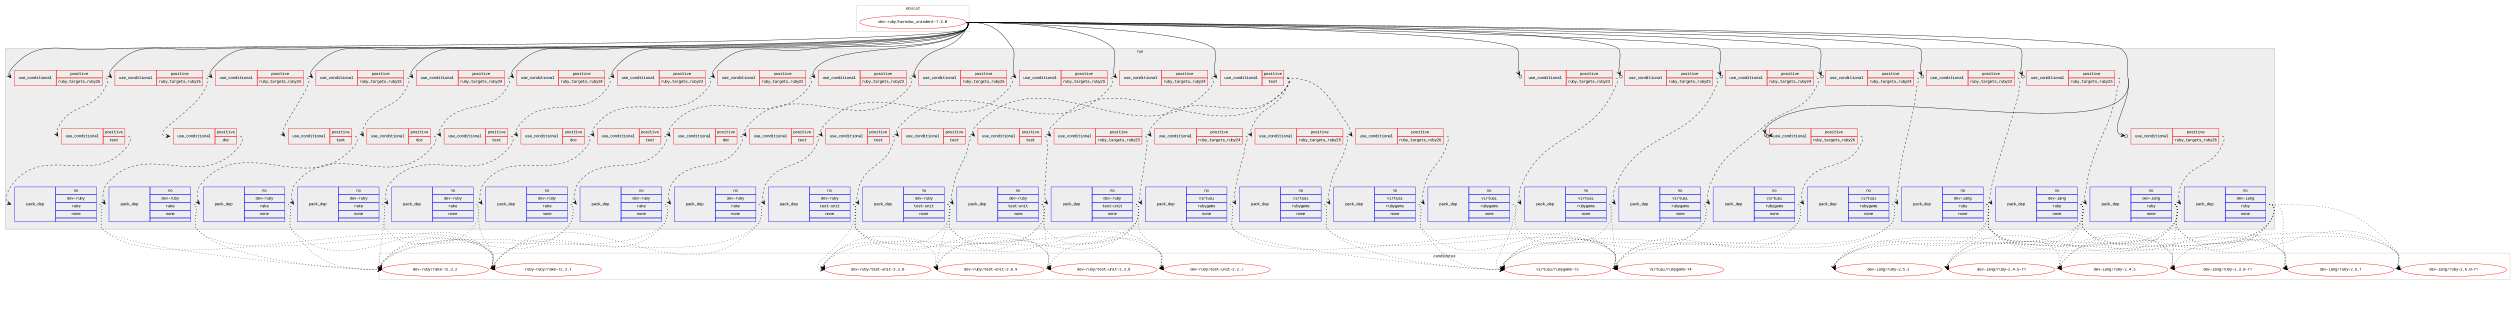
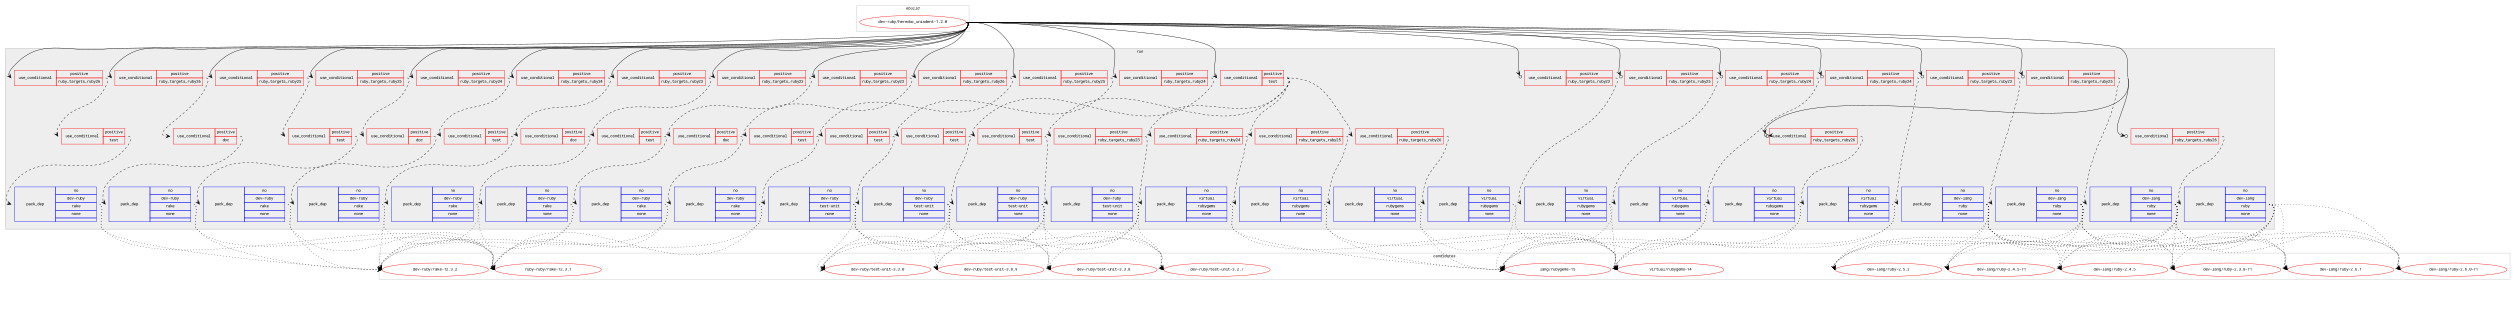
(1558, 270) -> (1558, 270)
